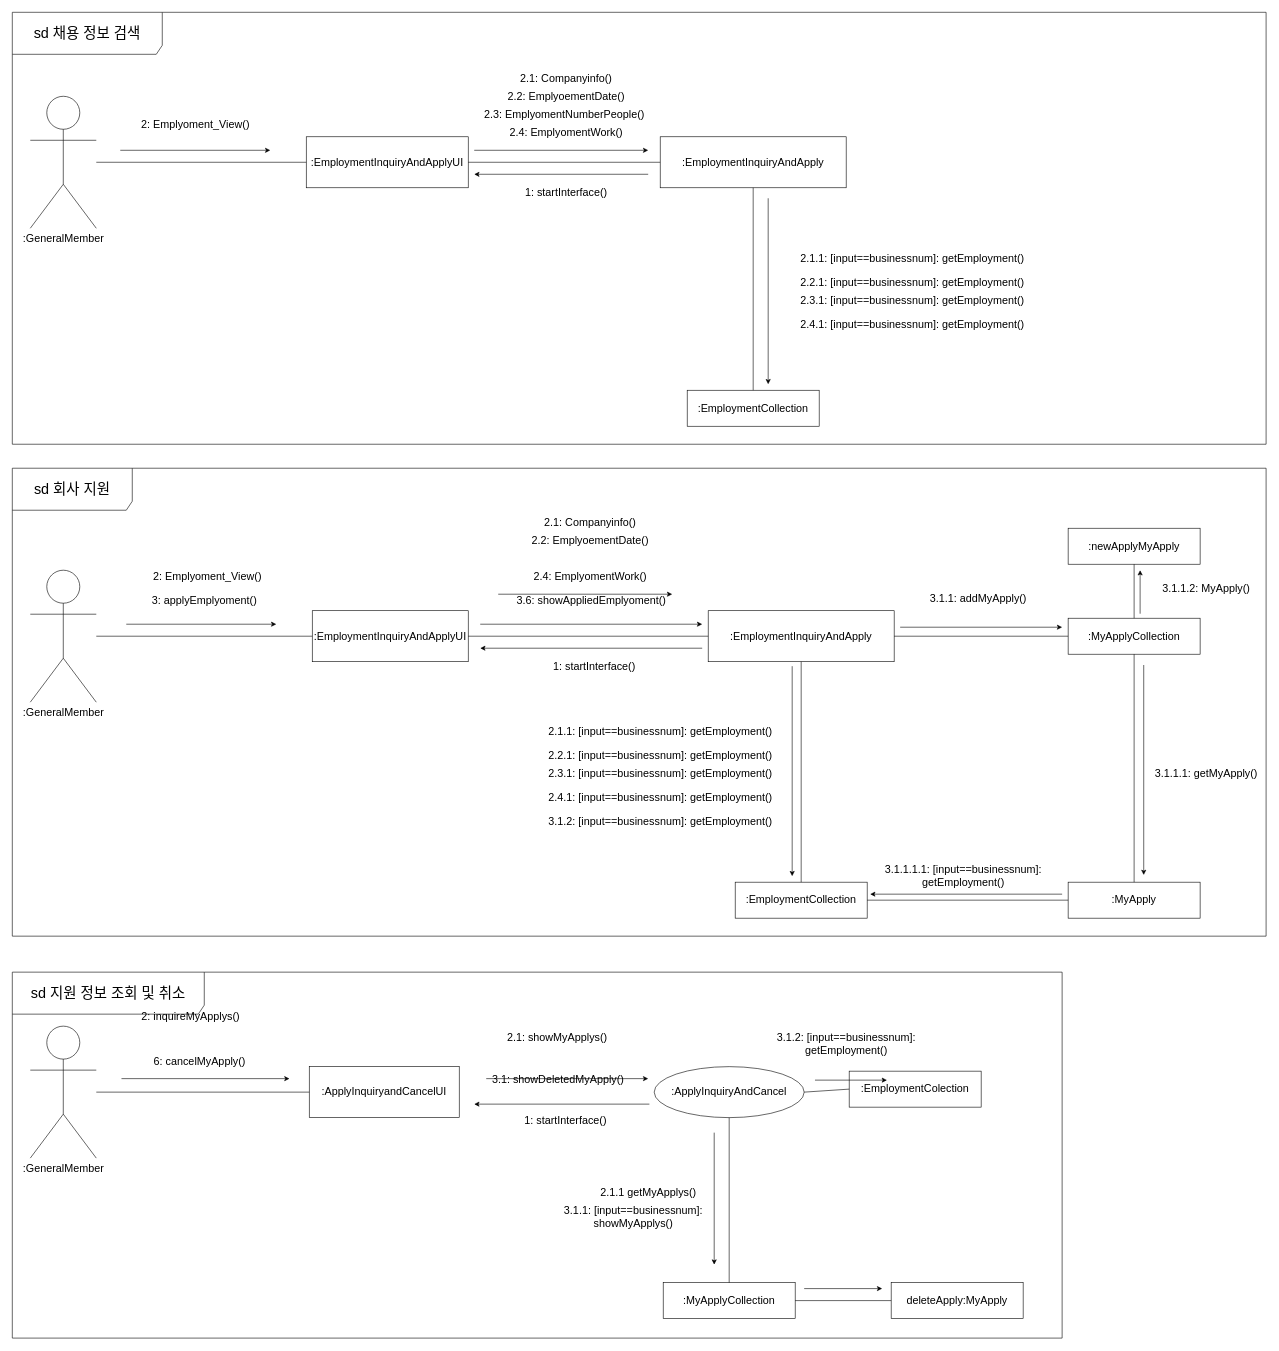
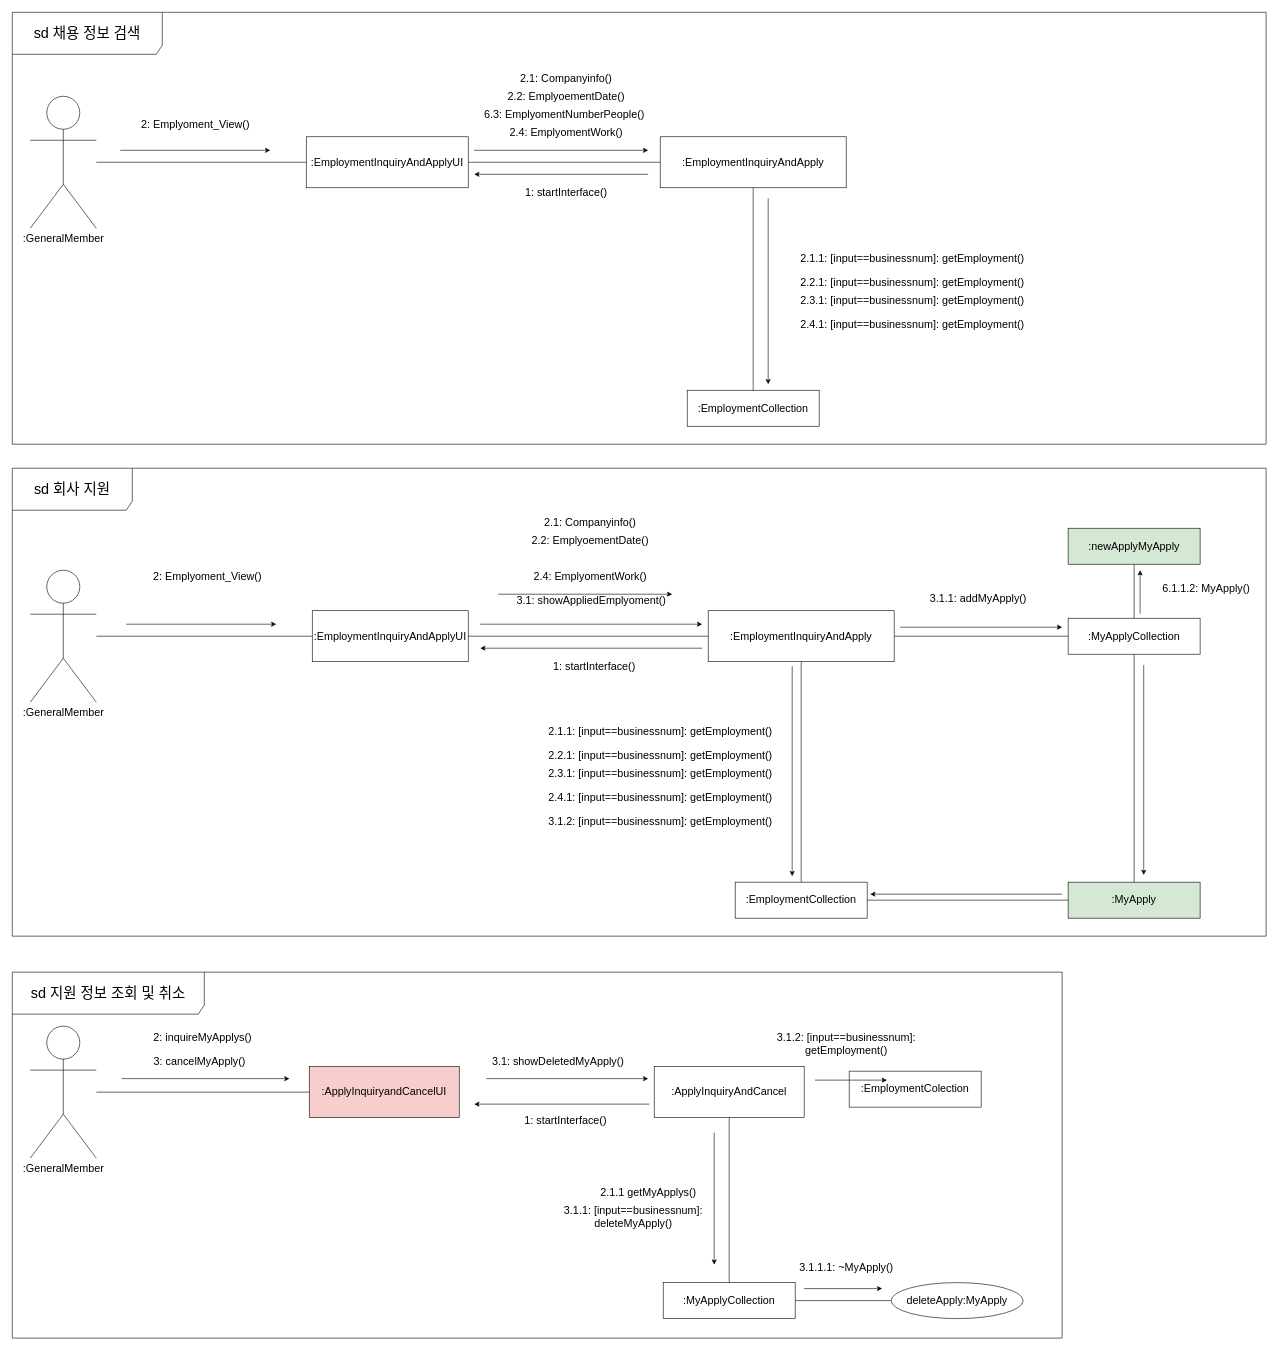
(565, 114) -> (565, 114)
(1134, 546) -> (1134, 546)
(1207, 588) -> (1207, 588)
(204, 600) -> none
(592, 600) -> (592, 600)
(1206, 774) -> none
(963, 876) -> none
(1134, 900) -> (1134, 900)
(191, 1017) -> (203, 1038)
(557, 1038) -> none
(200, 1062) -> (200, 1062)
(551, 1080) -> (551, 1062)
(826, 1091) -> none
(384, 1092) -> (384, 1092)
(729, 1092) -> (729, 1092)
(634, 1217) -> (634, 1217)
none -> (846, 1268)
(957, 1301) -> (957, 1301)
